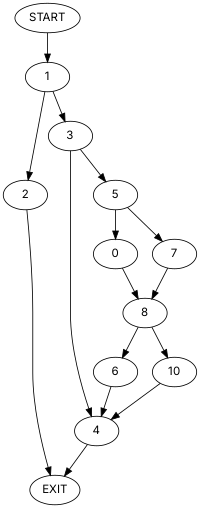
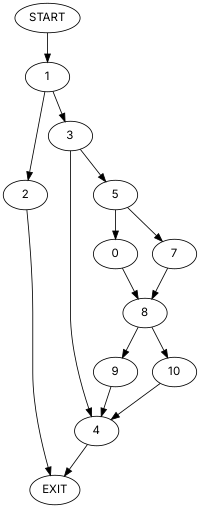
(116, 372) -> (116, 372)
